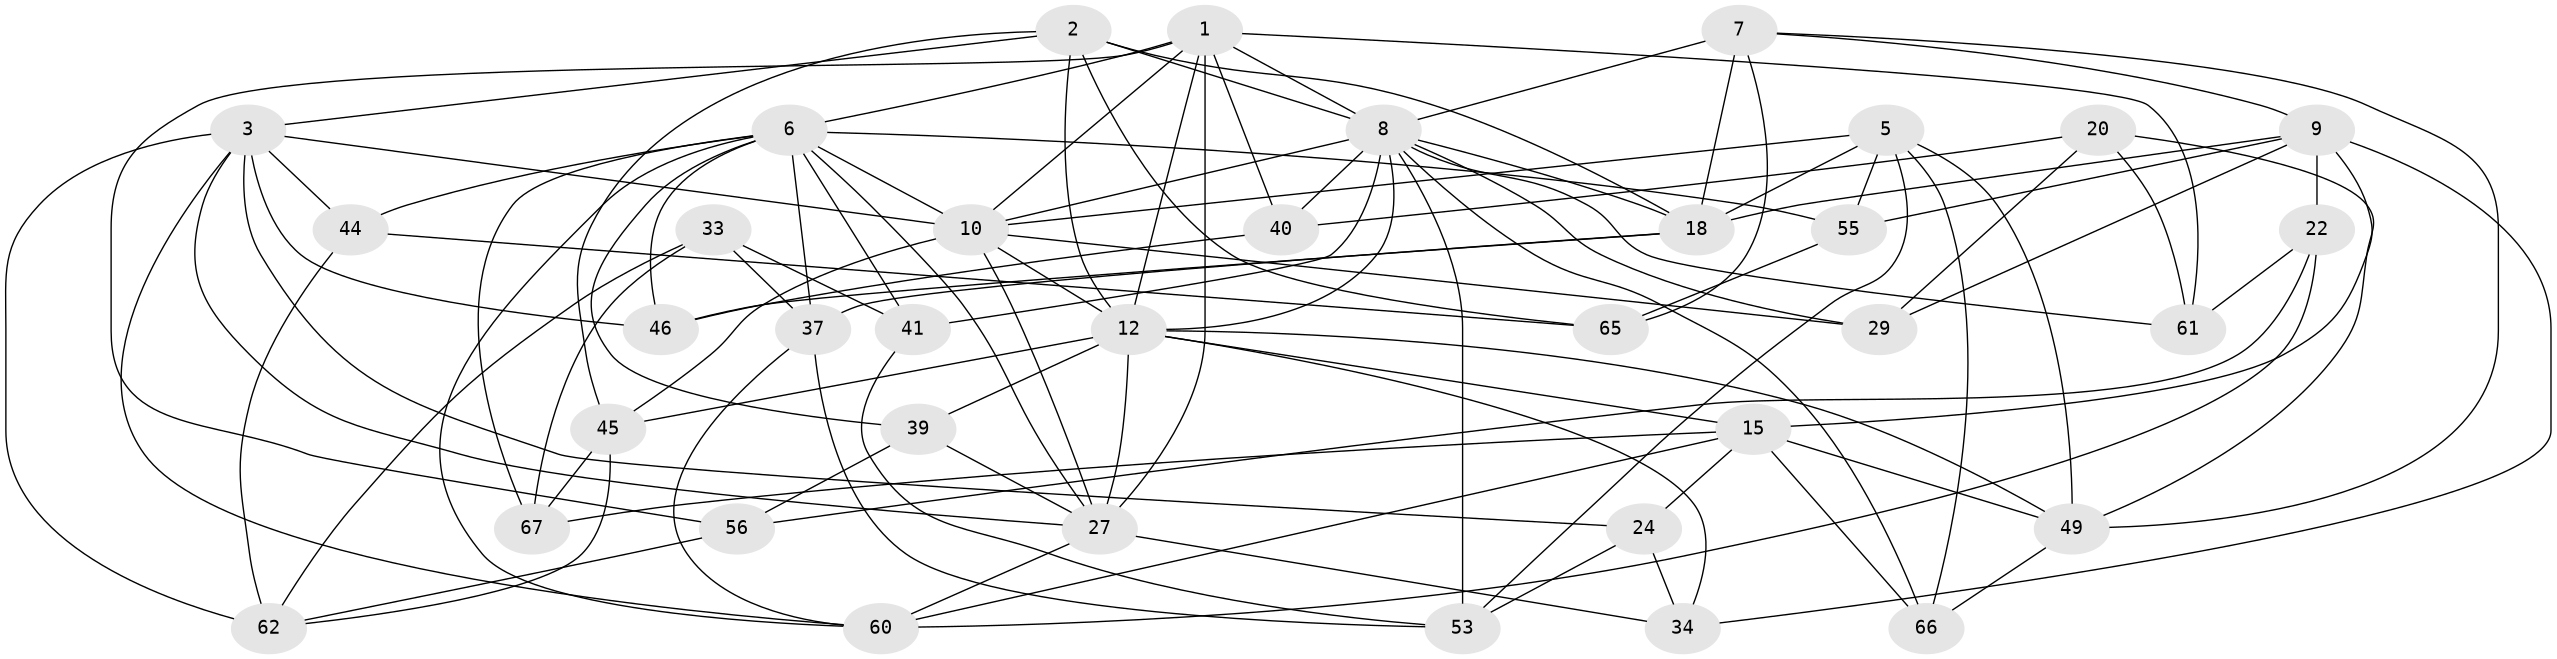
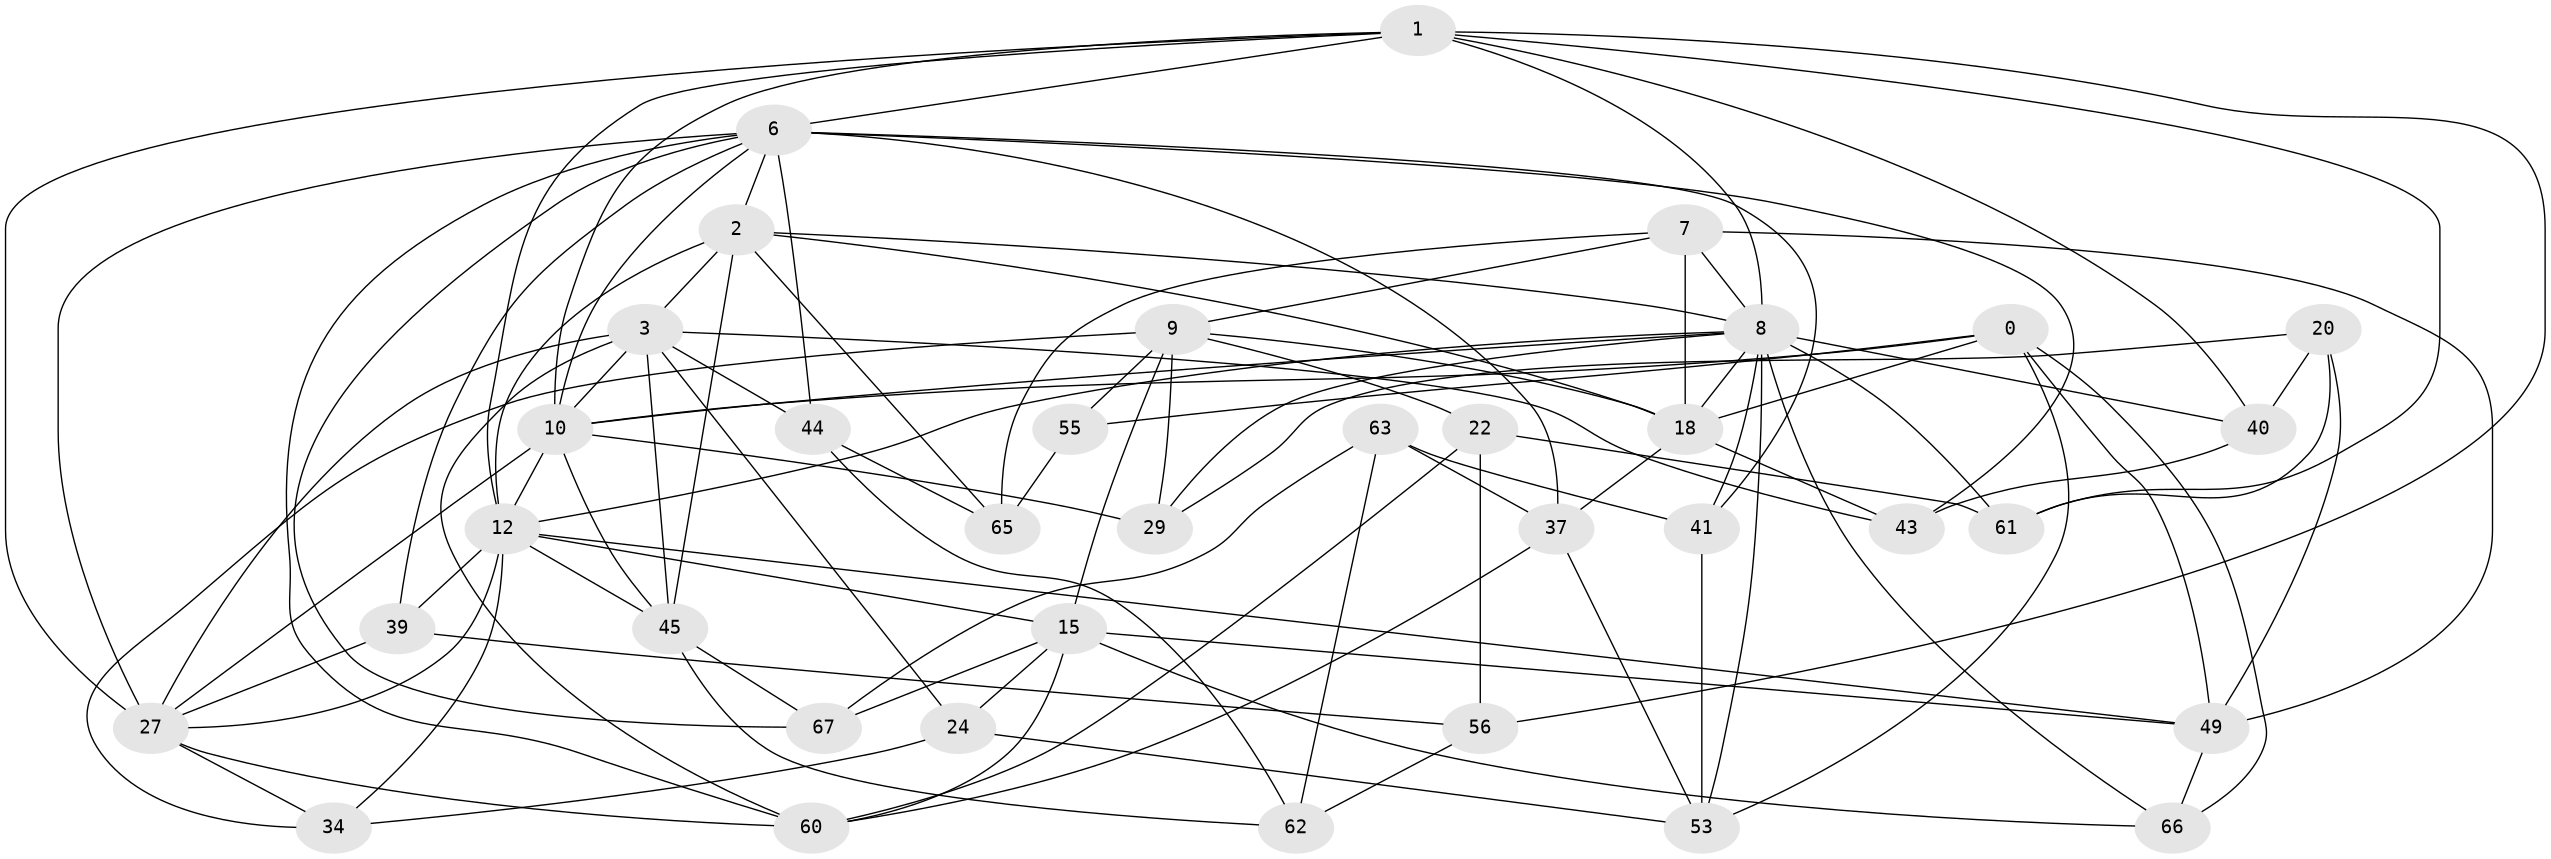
(1886, 130) -> (2011, 330)
(1323, 158) -> (755, 180)
(713, 230) -> (1381, 429)
(661, 330) -> (1907, 529)
(6, 376) -> (658, 479)
